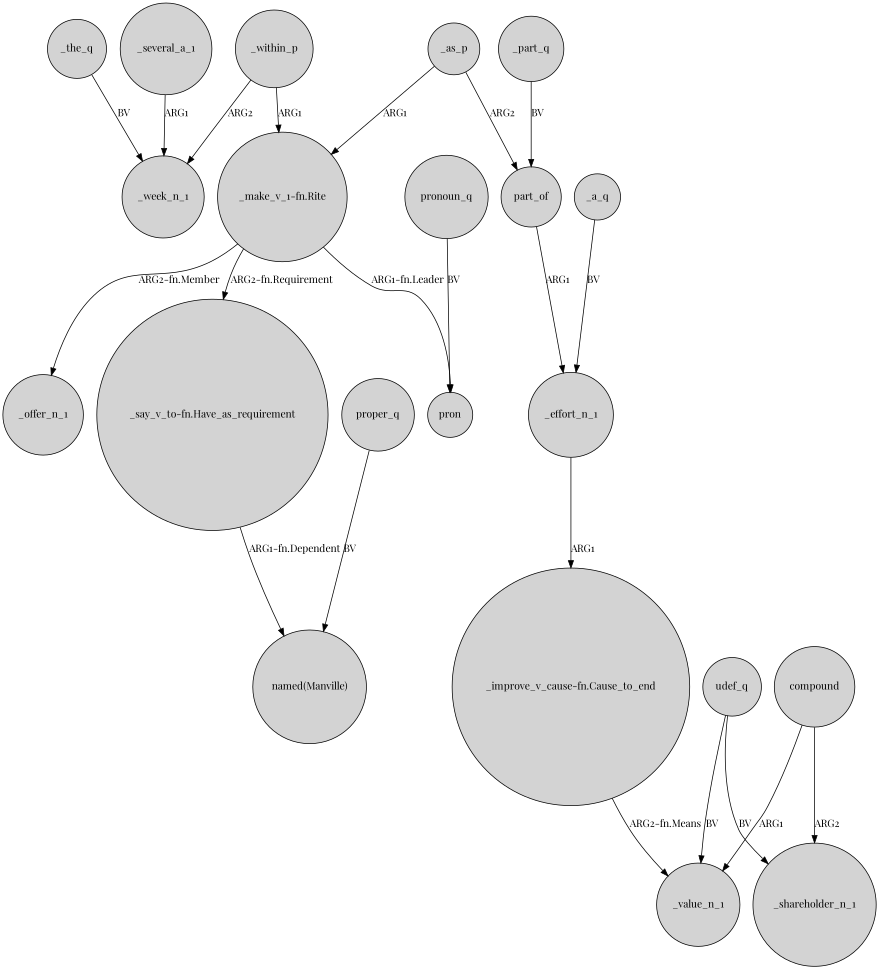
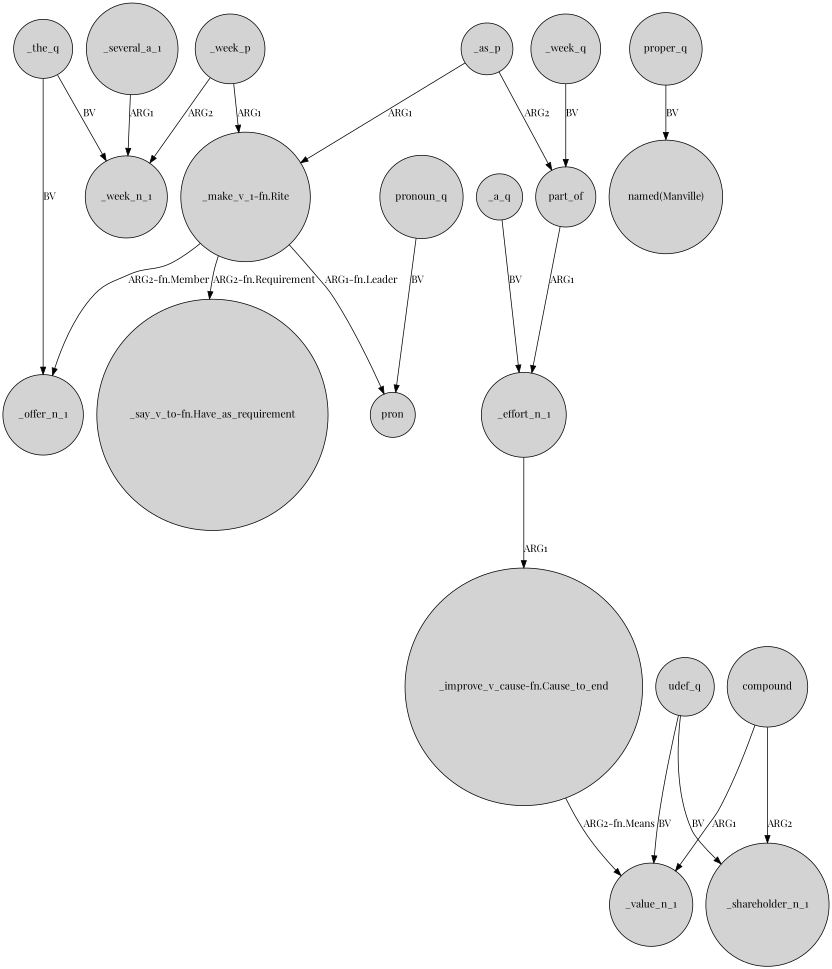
(274, 49) -> (230, 49)
(531, 49) -> (566, 49)
none -> (43, 223)
(258, 579) -> none
